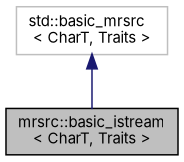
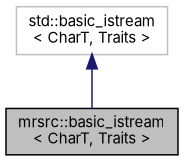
(92, 31) -> (92, 31)
